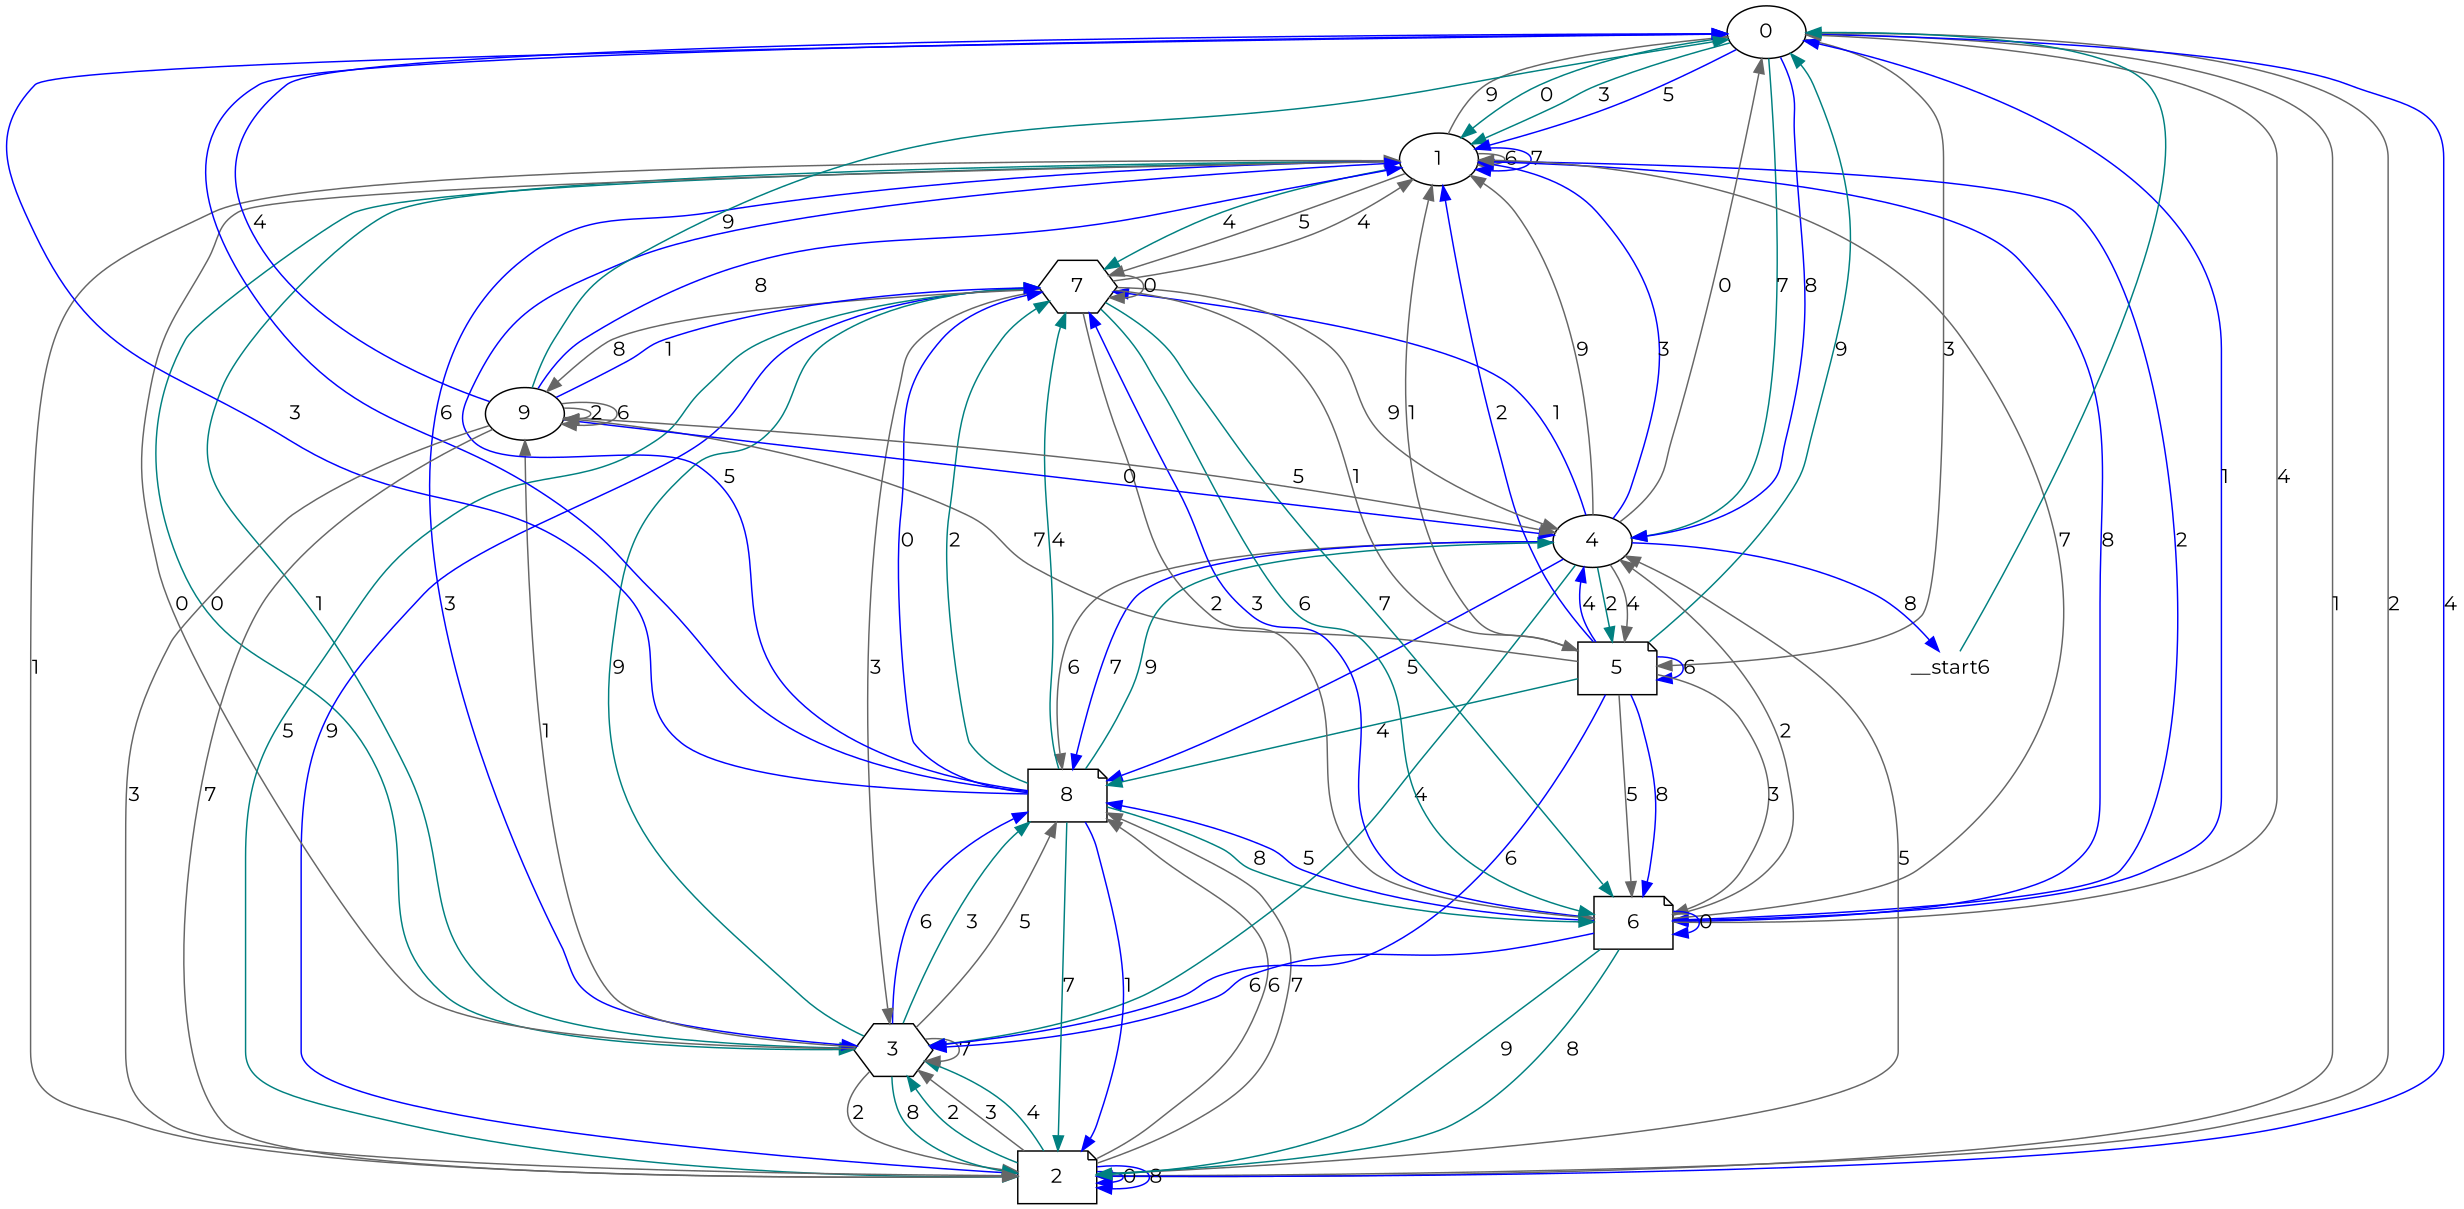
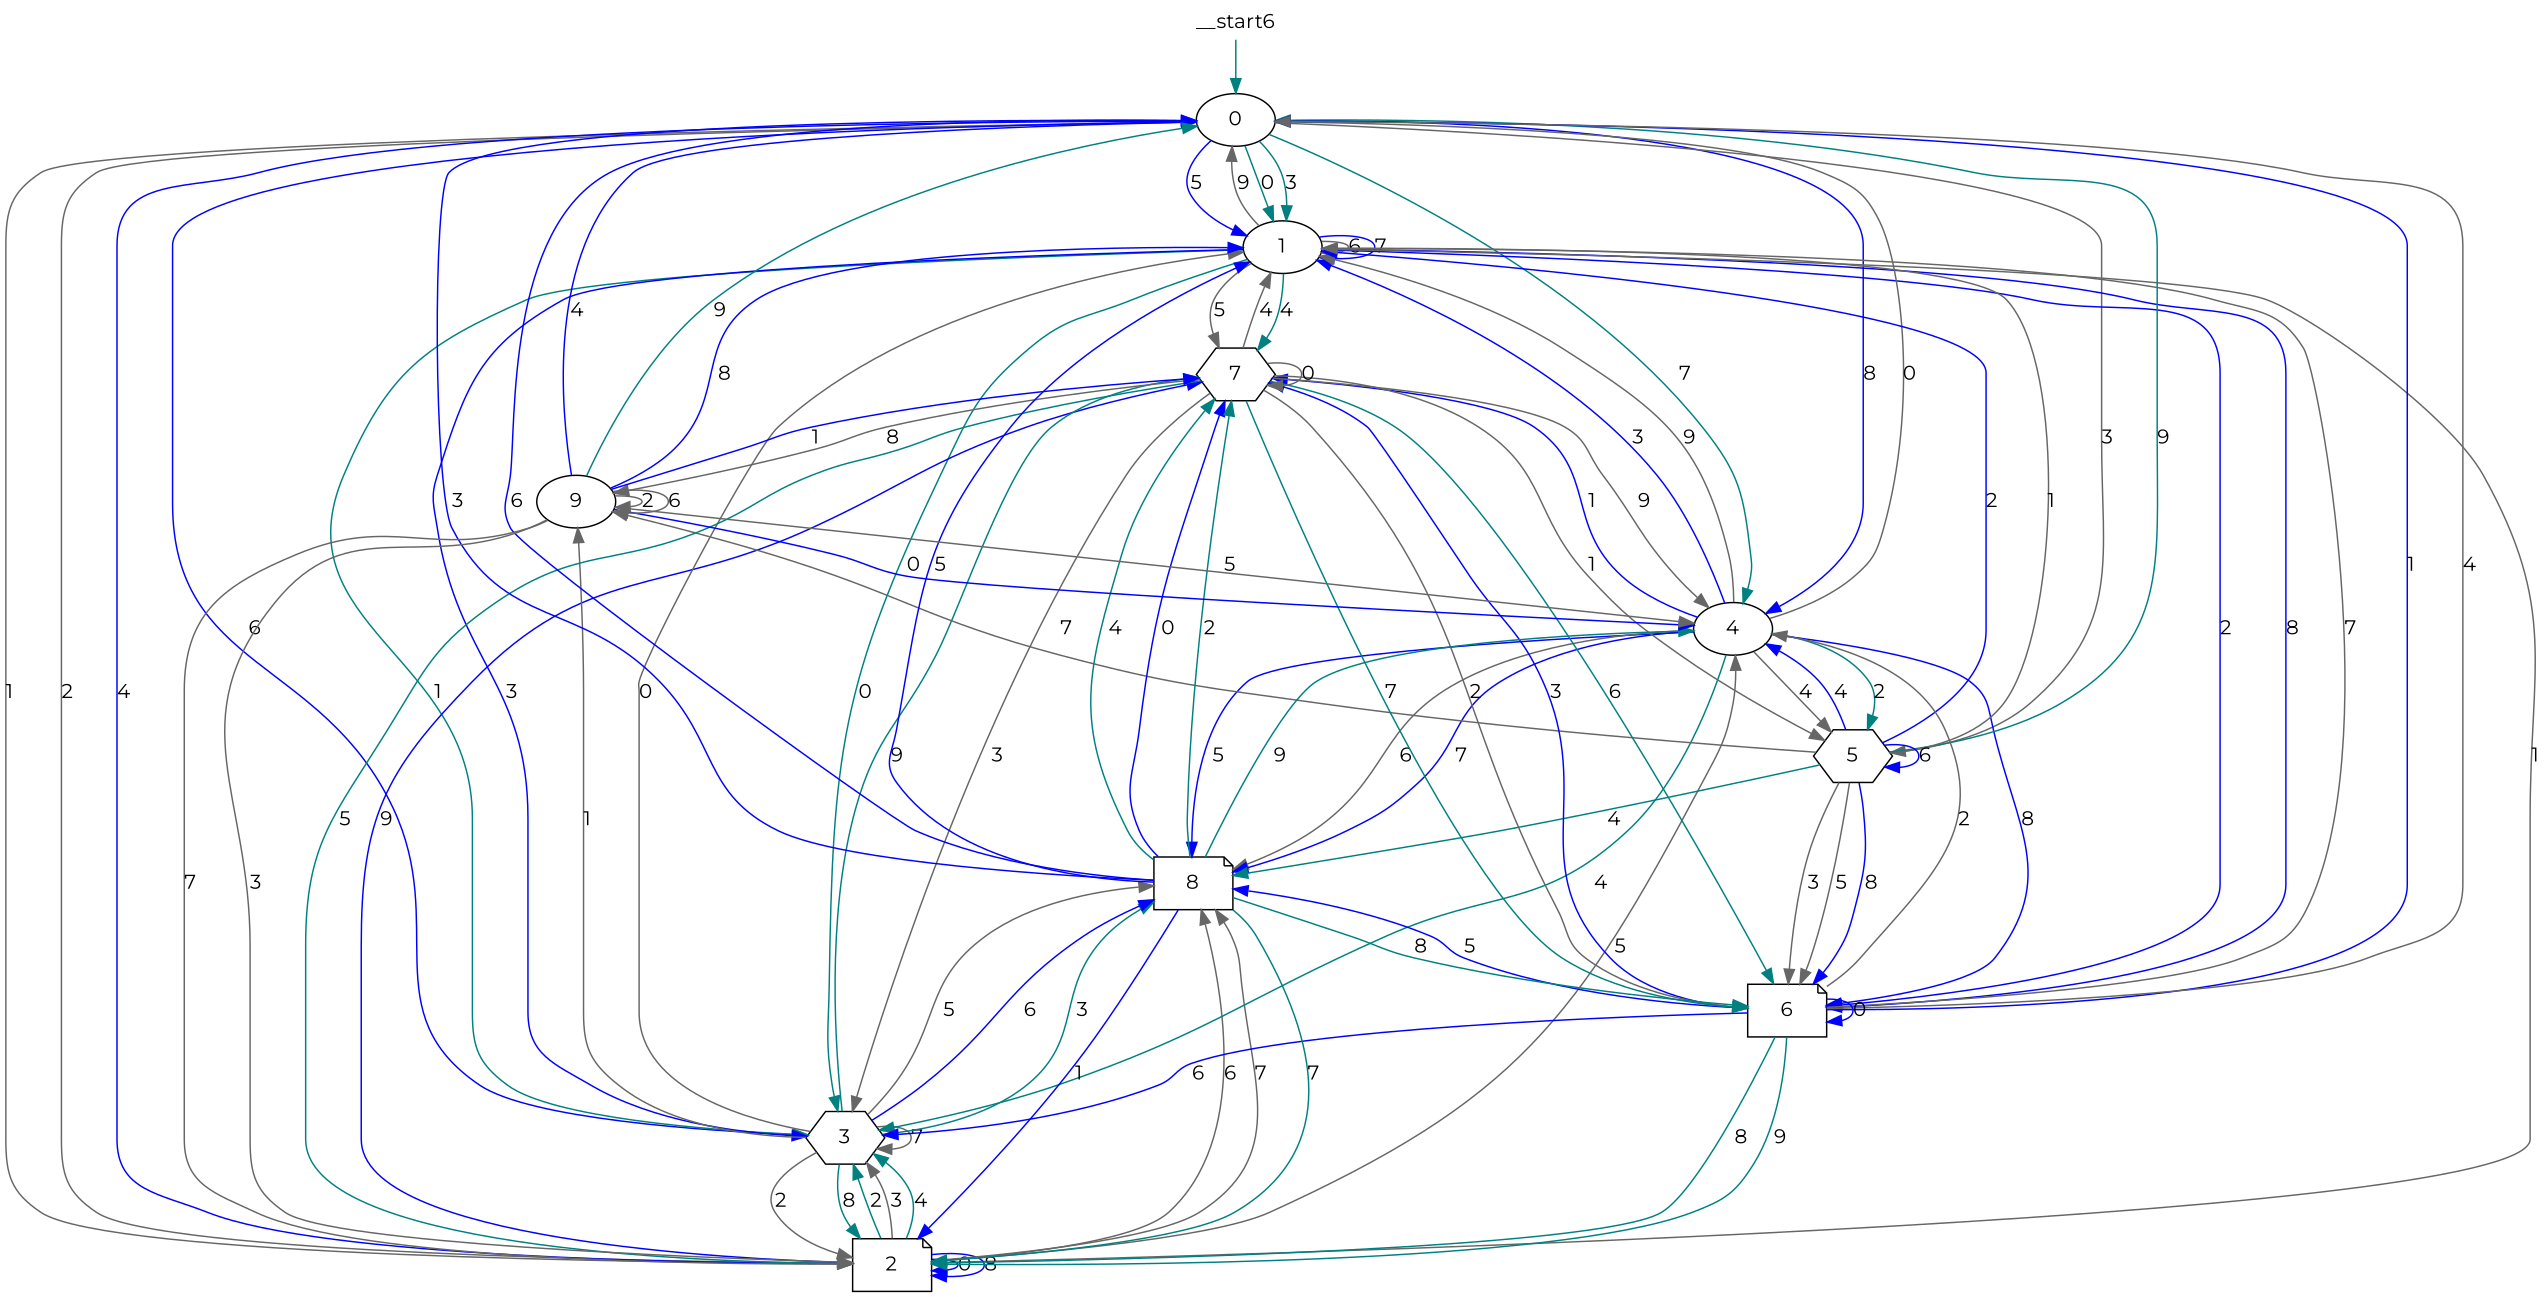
(1791, 564) -> (2013, 798)
(1617, 668) -> (1853, 756)
(1404, 936) -> (173, 357)
